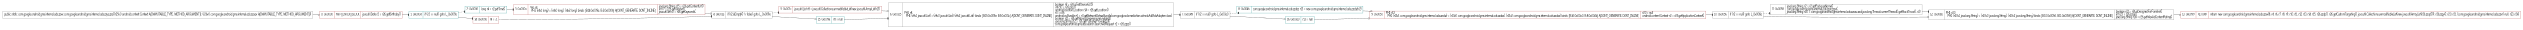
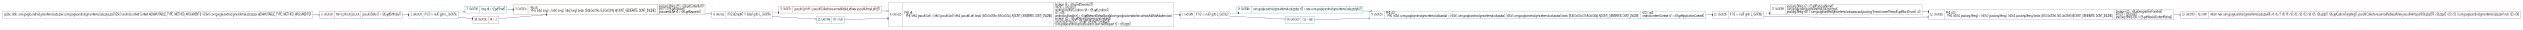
(461, 12) -> (461, 12)
(678, 12) -> (680, 12)
(1538, 15) -> (1538, 15)
(605, 19) -> (522, 17)
